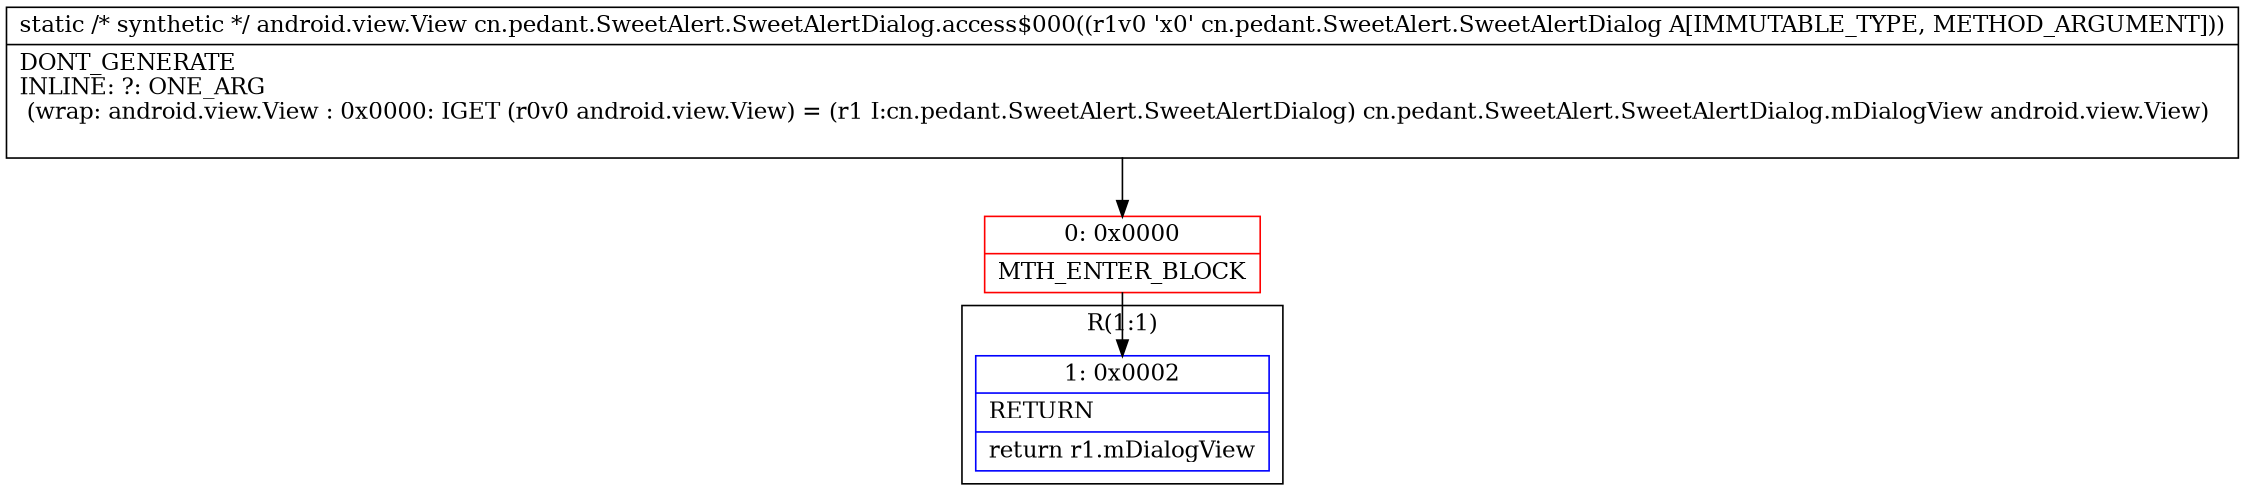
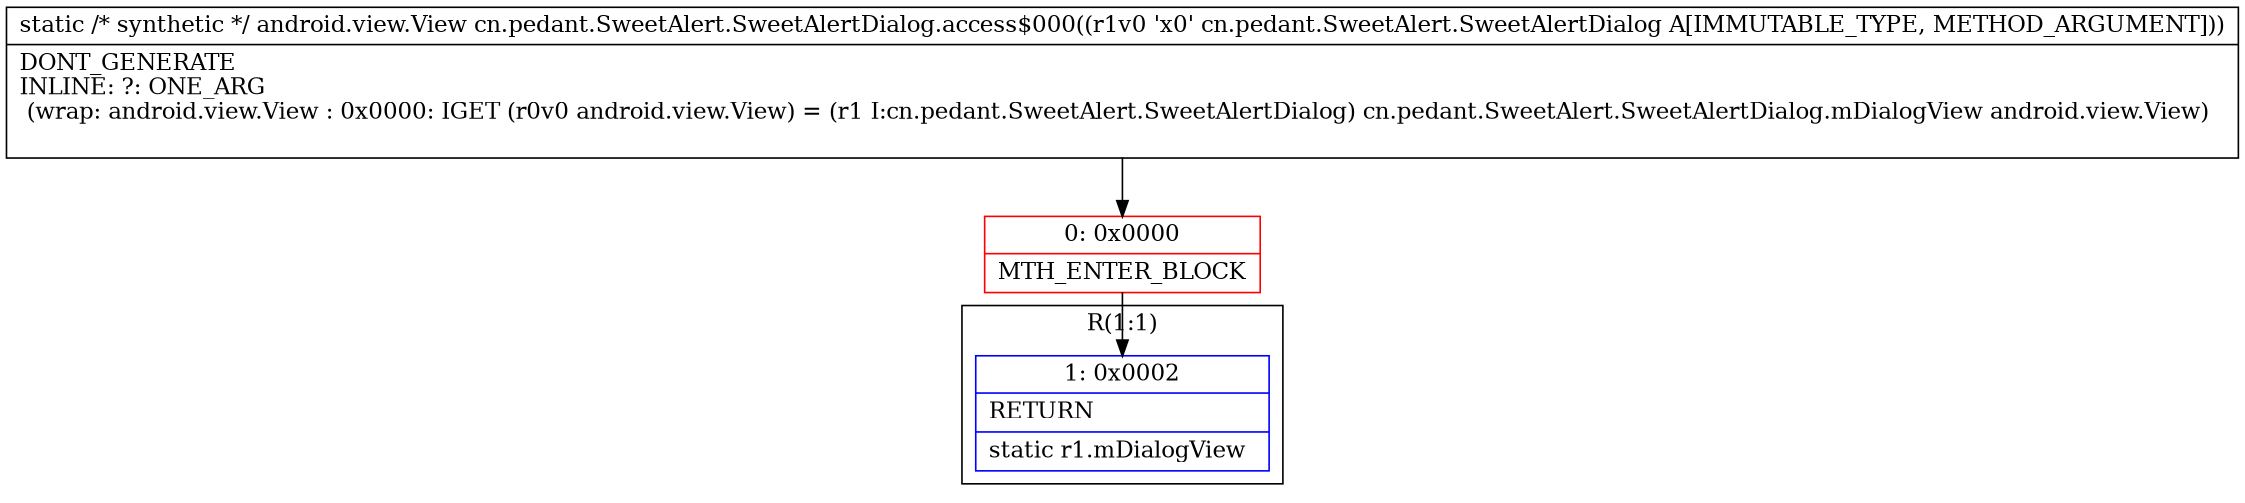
(1122, 451) -> (1118, 451)
